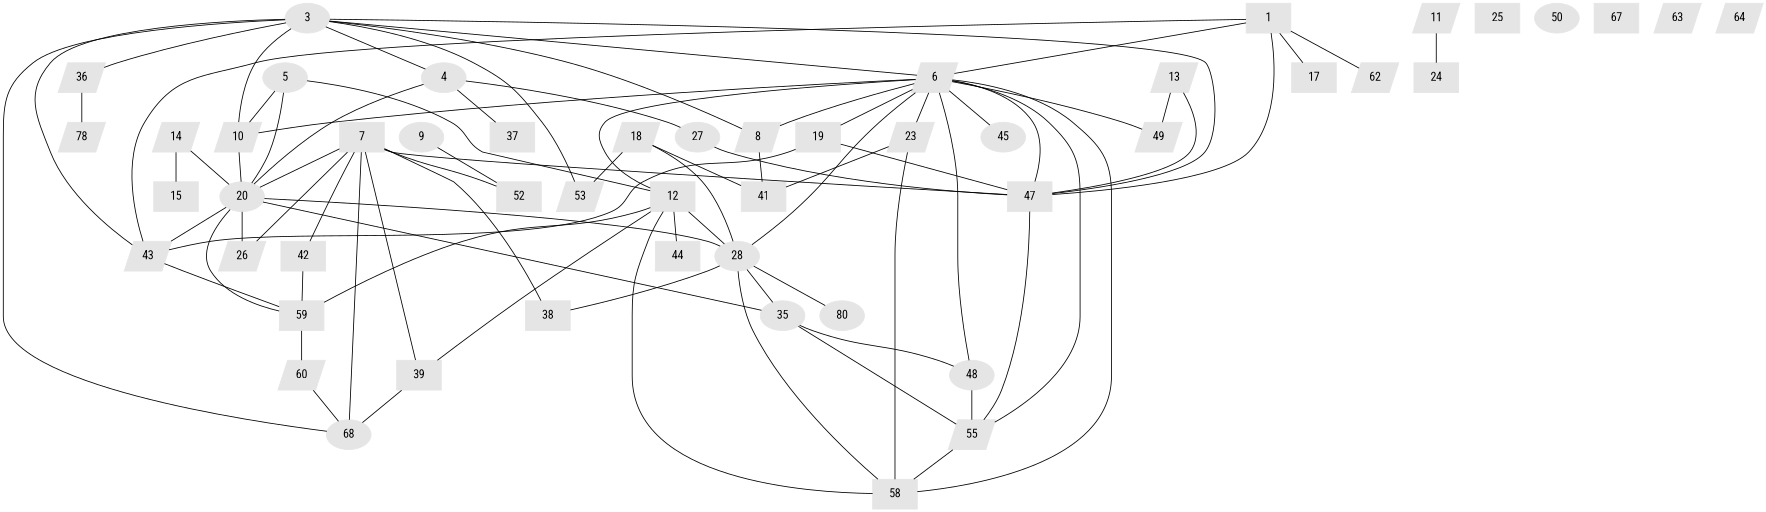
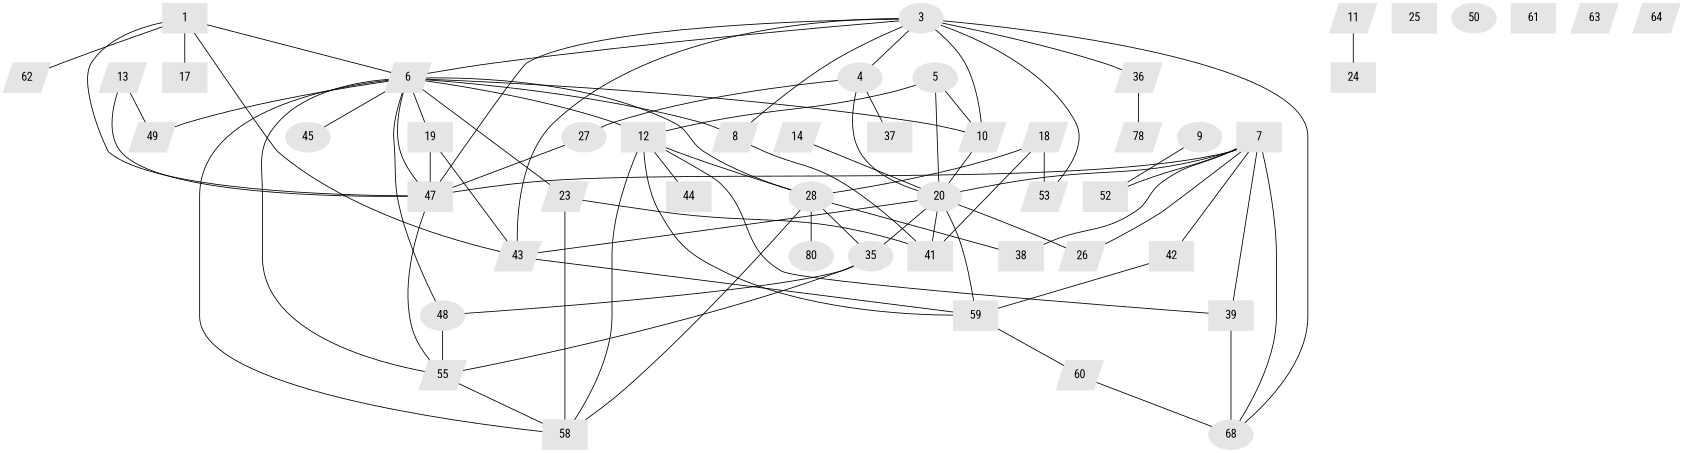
(1616, 18) -> (1533, 18)
(176, 197) -> none
(494, 214) -> (935, 226)
